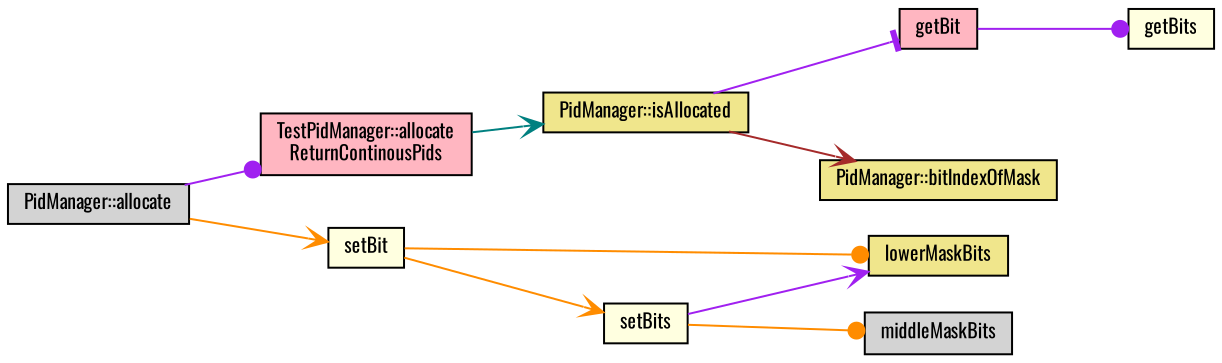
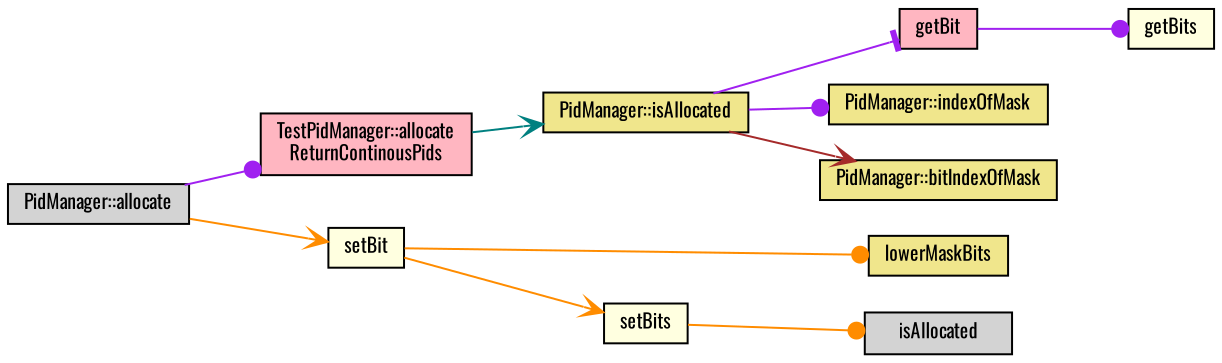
none -> (938, 104)
(768, 295) -> none
(938, 333) -> (938, 333)
